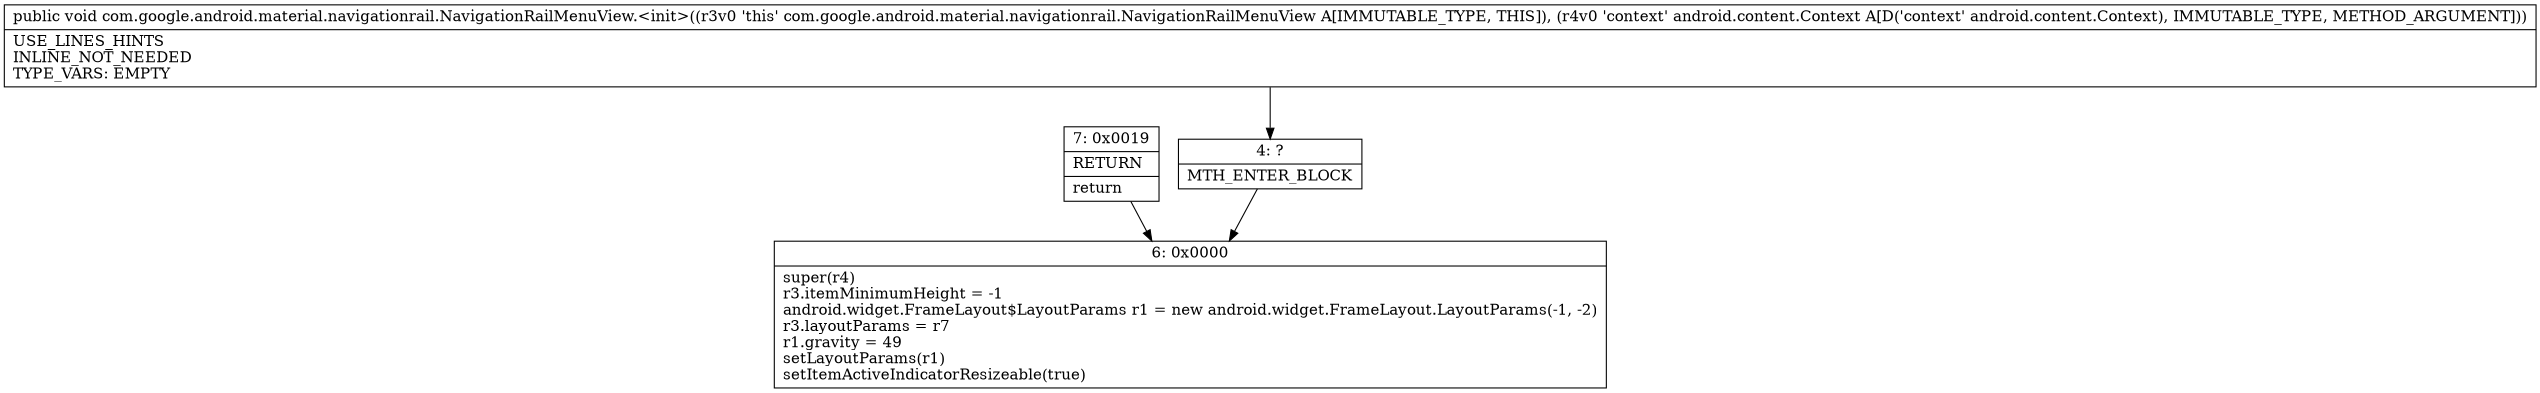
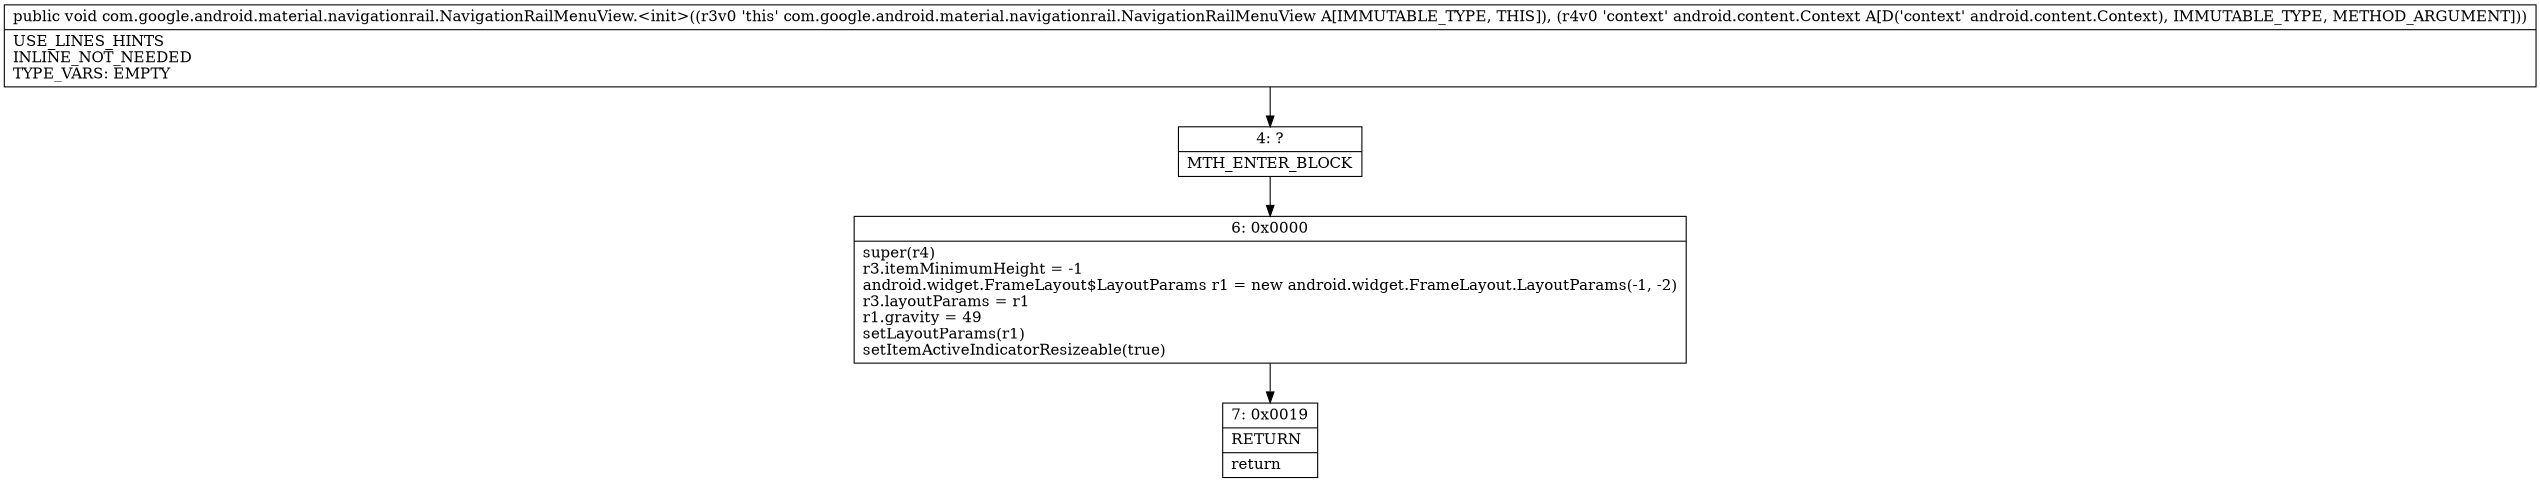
(1139, 216) -> (1270, 377)
(867, 326) -> (946, 302)
